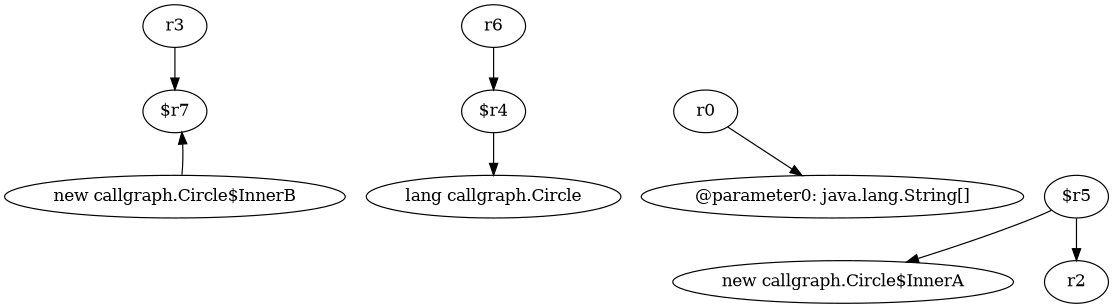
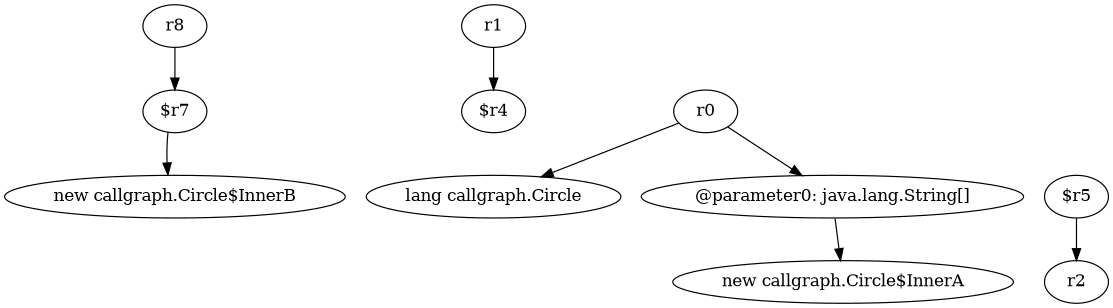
(175, 26) -> (175, 26)
(494, 26) -> (494, 26)
(494, 148) -> (616, 148)
(183, 159) -> (167, 147)
(985, 236) -> (837, 234)
